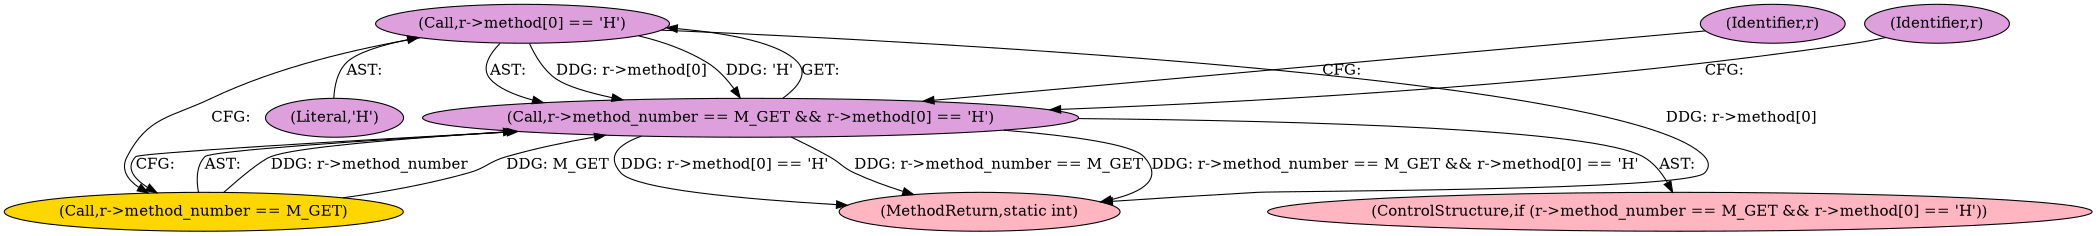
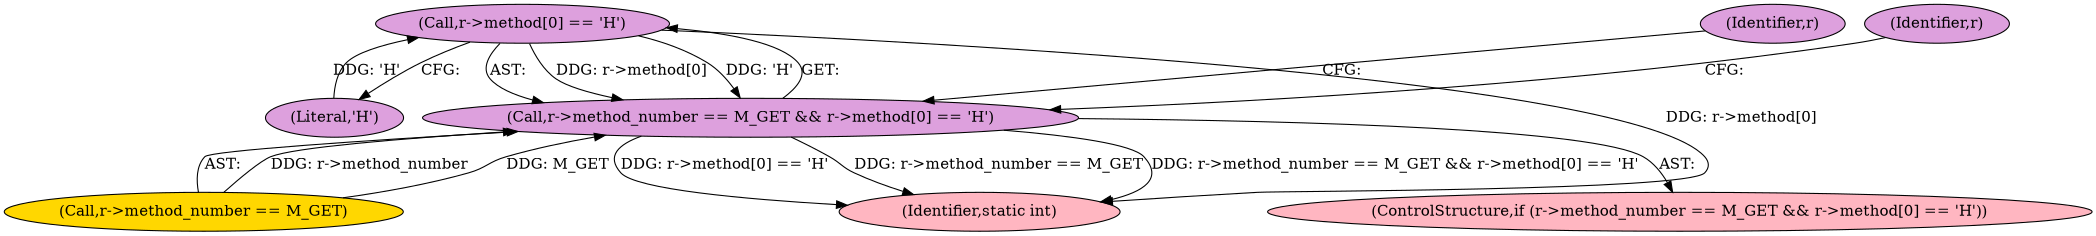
(367, 71) -> (367, 71)
(246, 84) -> (418, 64)
(202, 150) -> none
(980, 212) -> (980, 212)
